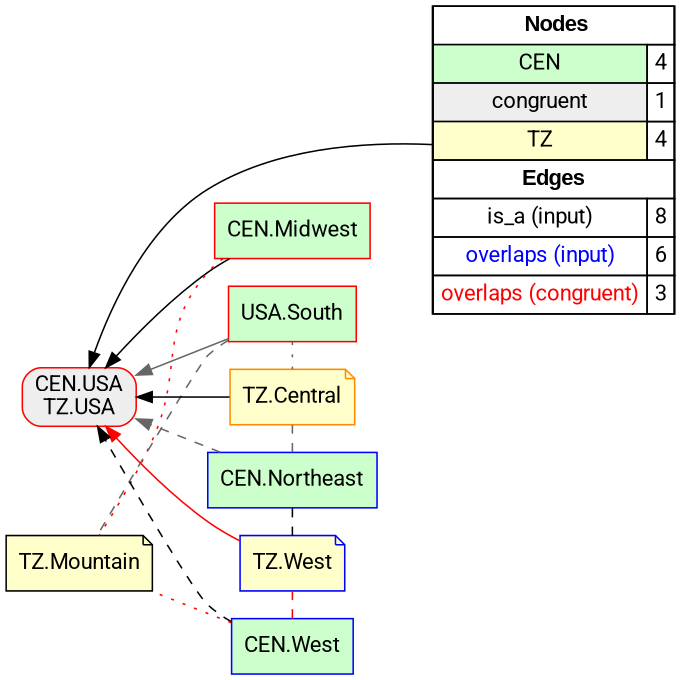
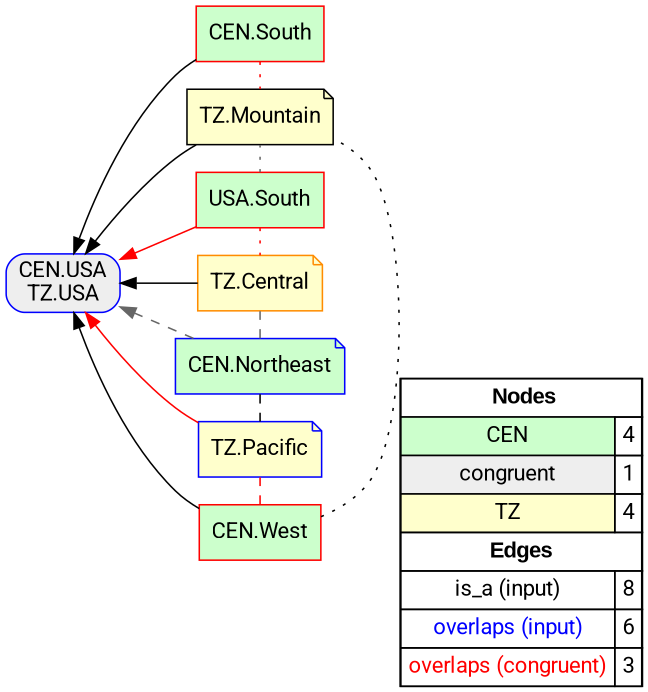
(221, 182) -> (141, 189)
(292, 231) -> (260, 34)
(190, 354) -> (165, 240)
(292, 356) -> (260, 242)
(79, 397) -> (63, 283)
(173, 408) -> (260, 159)
(292, 480) -> (260, 366)
(162, 536) -> (126, 427)
(292, 563) -> (260, 449)
(191, 607) -> (399, 332)
(292, 646) -> (260, 532)
